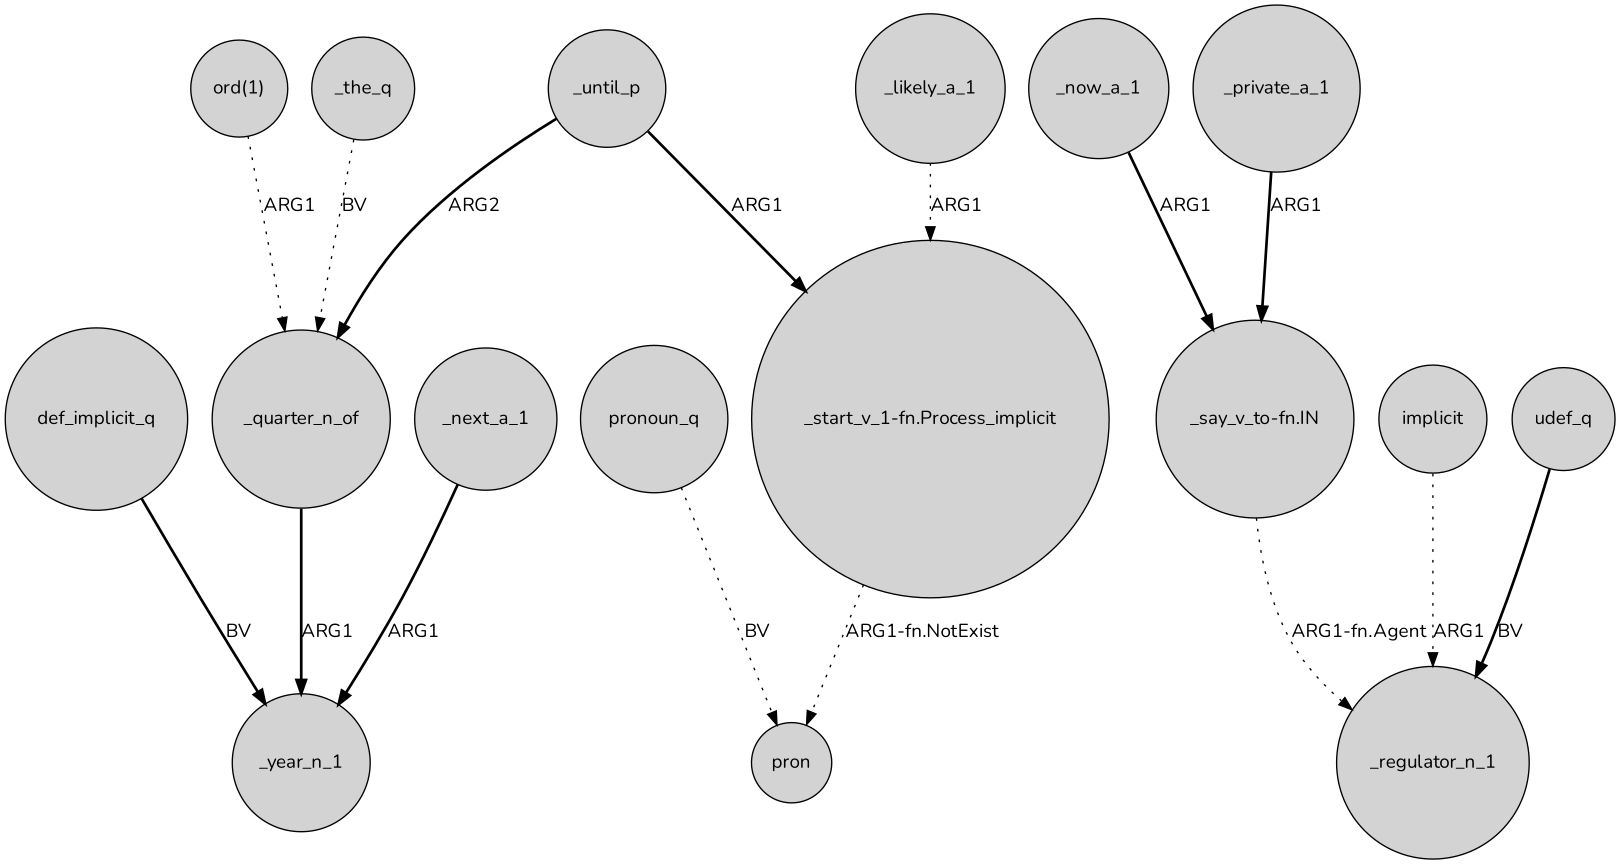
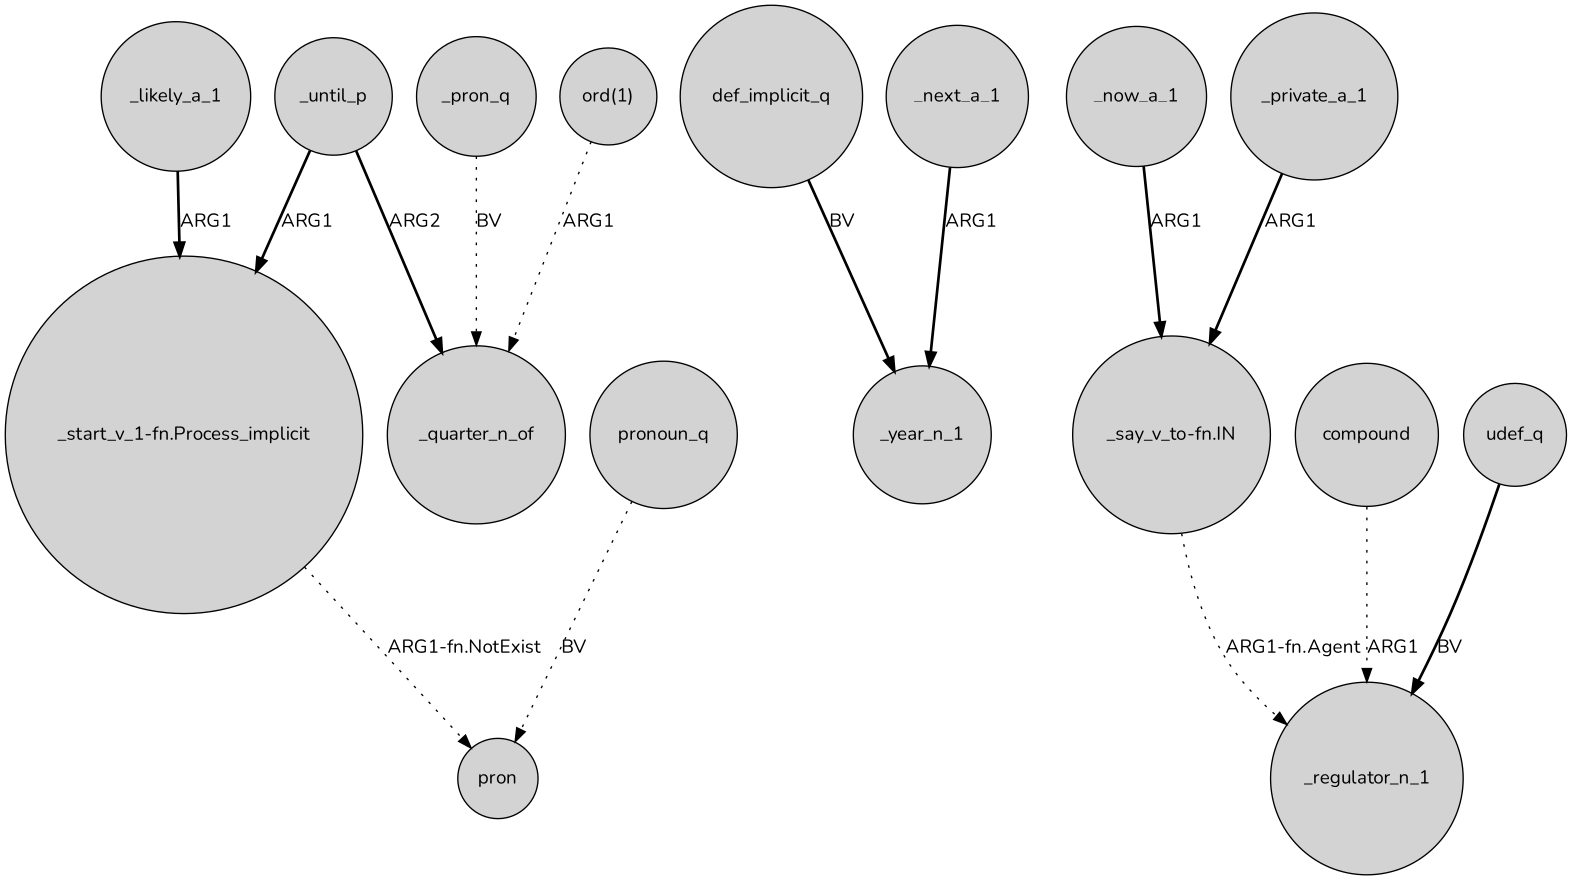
(363, 89) -> (476, 96)
(930, 195) -> (179, 207)
(1433, 419) -> (1367, 435)
(301, 594) -> none
